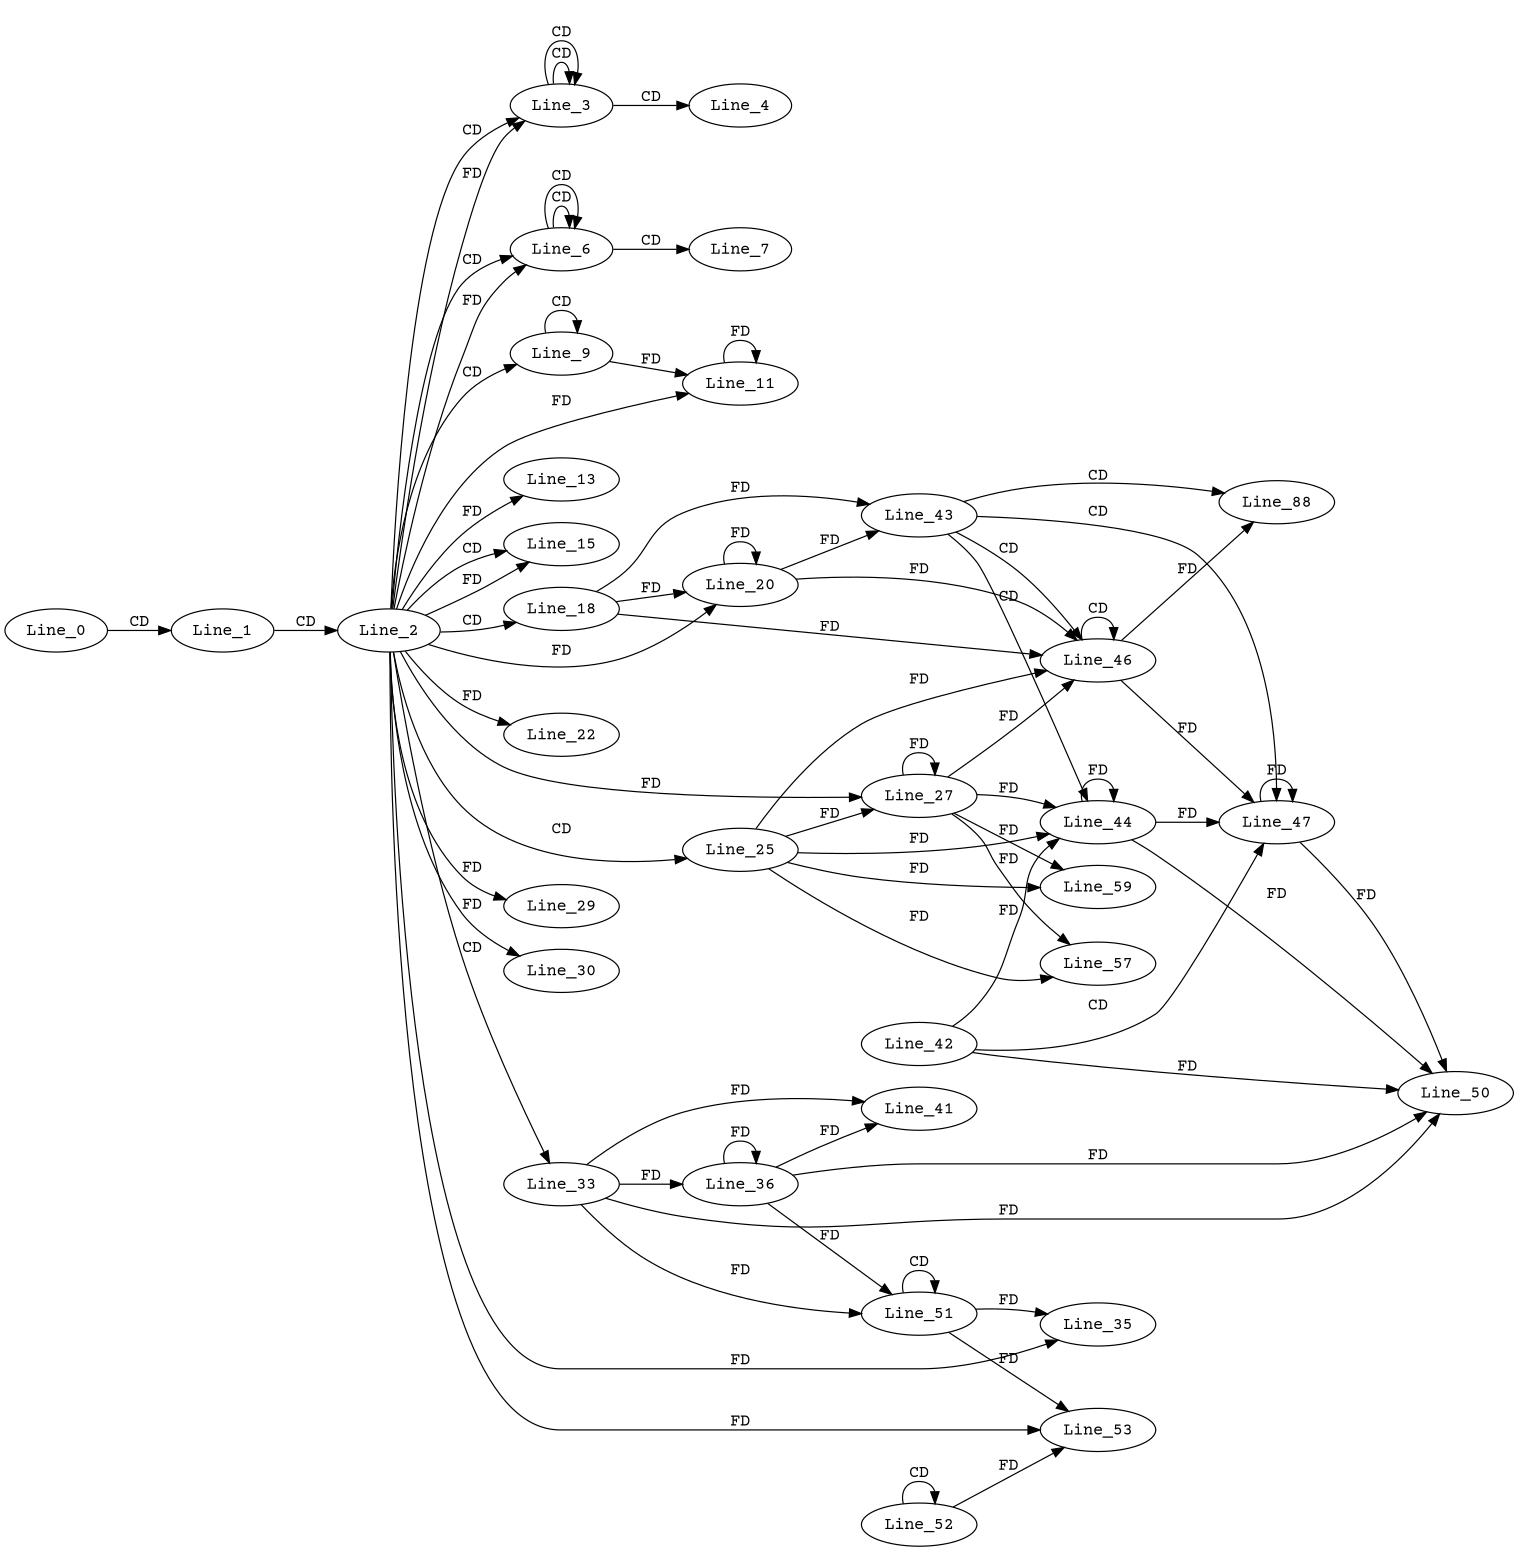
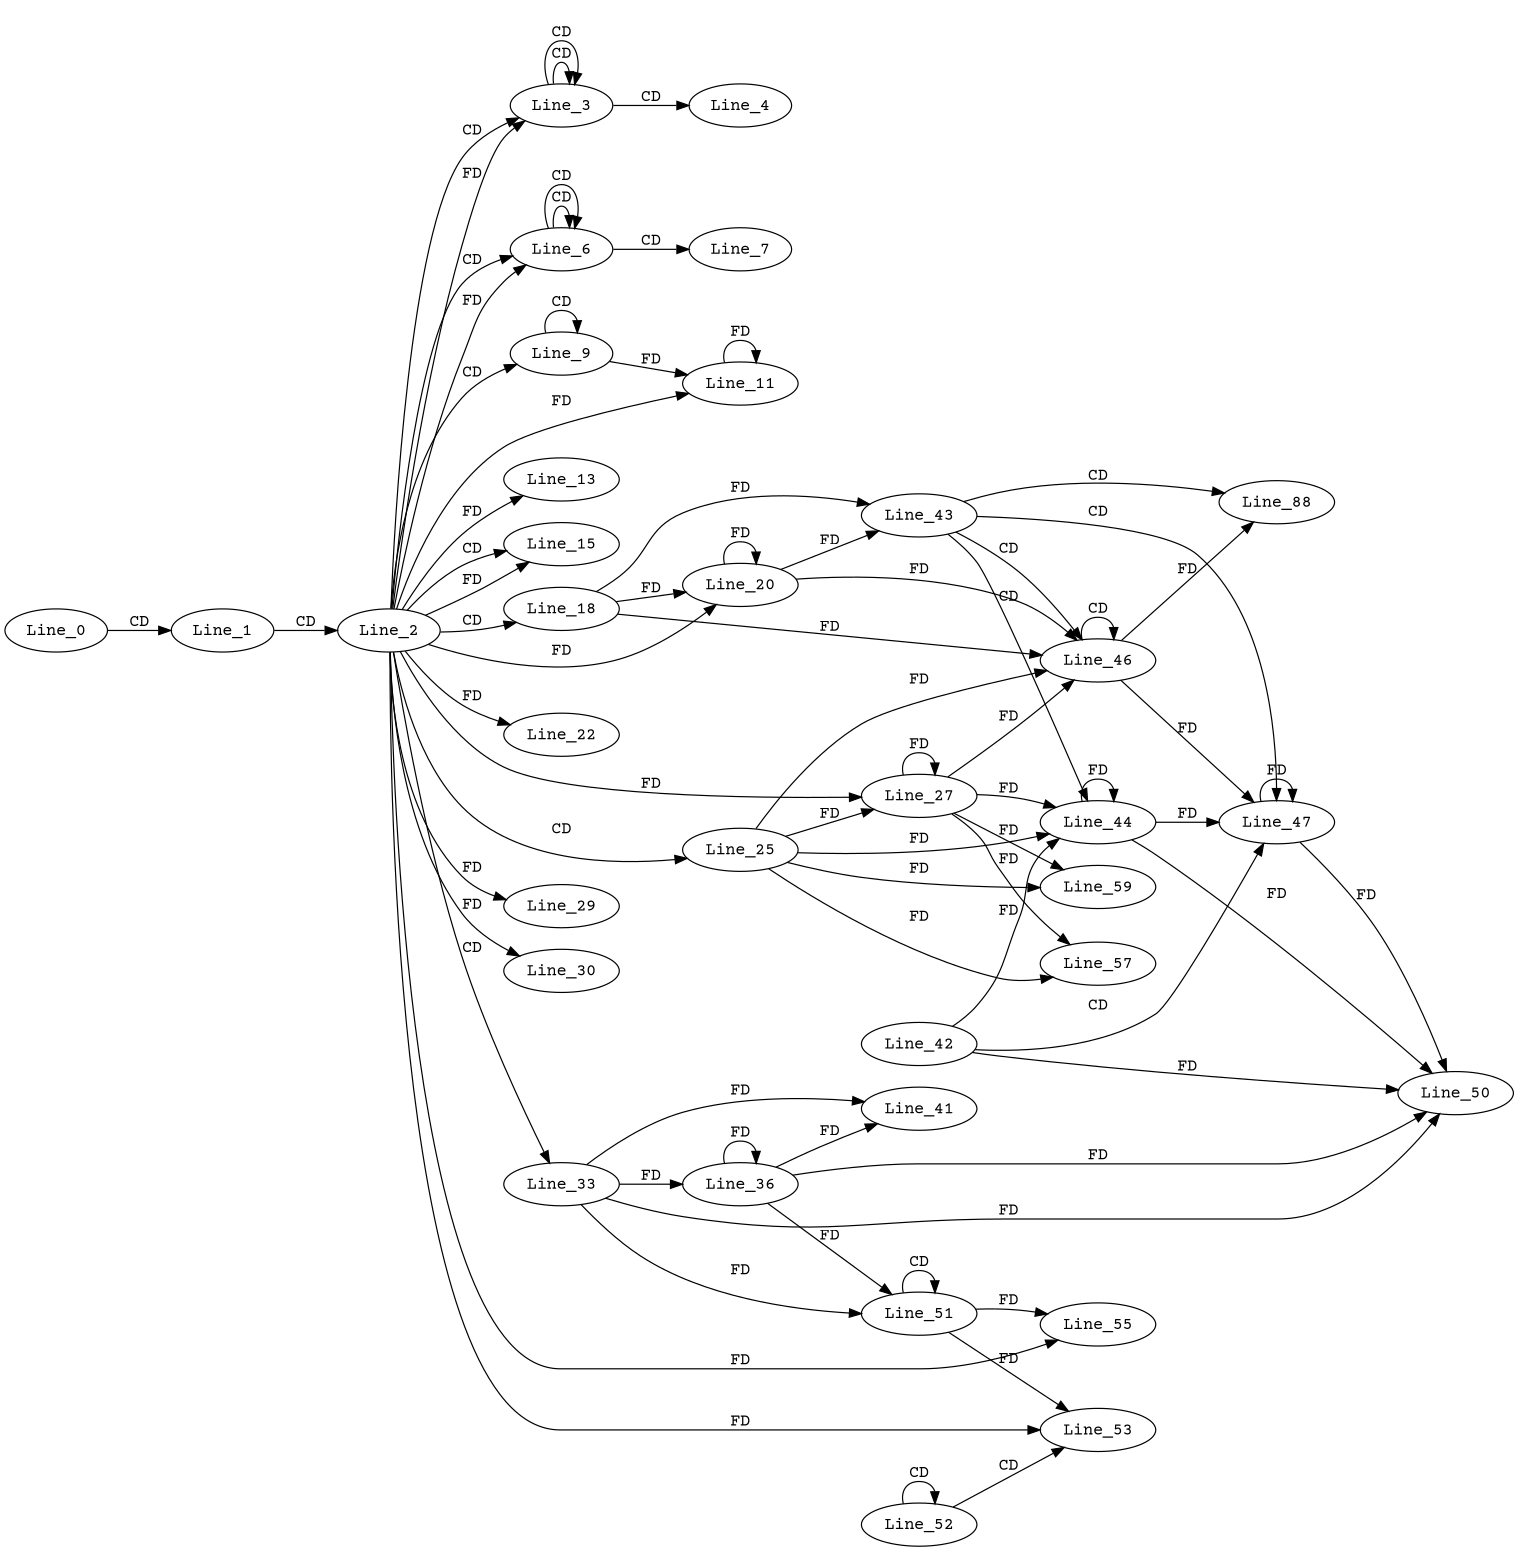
(1098, 1324) -> (1098, 1324)
(1009, 1465) -> (1009, 1465)
